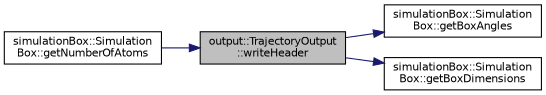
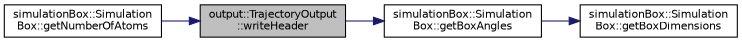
(360, 60) -> (555, 21)
